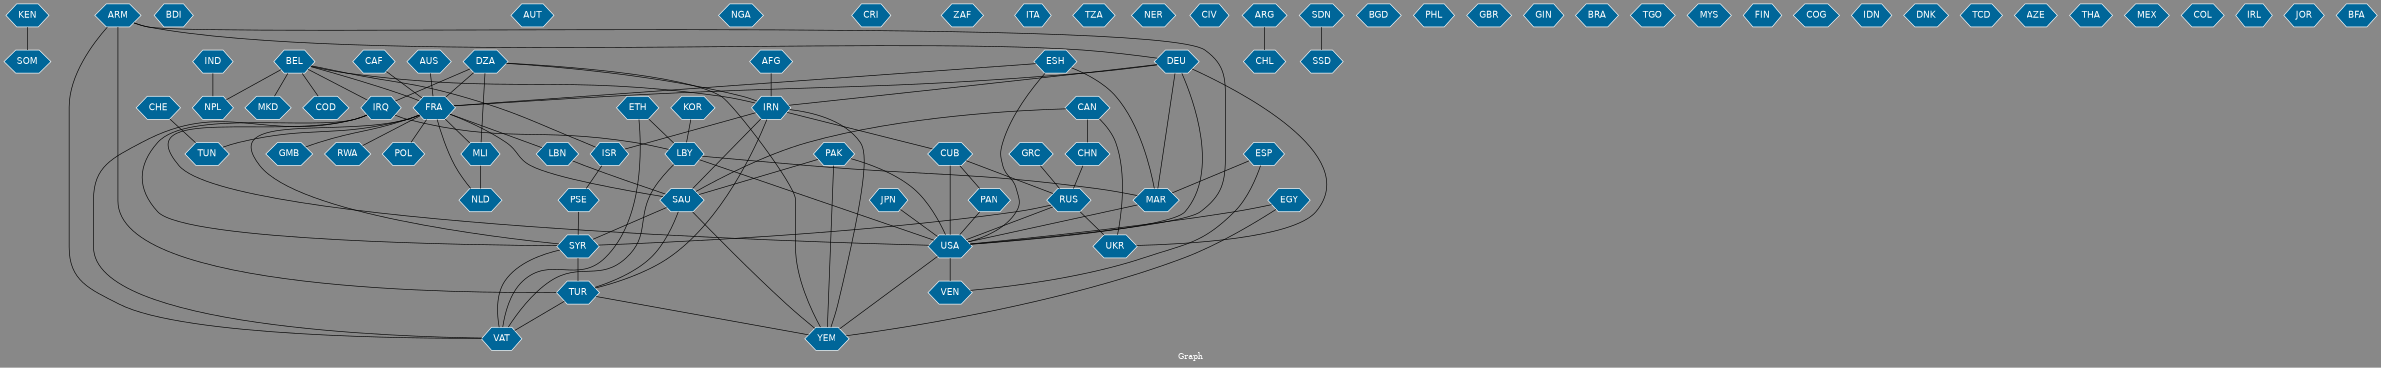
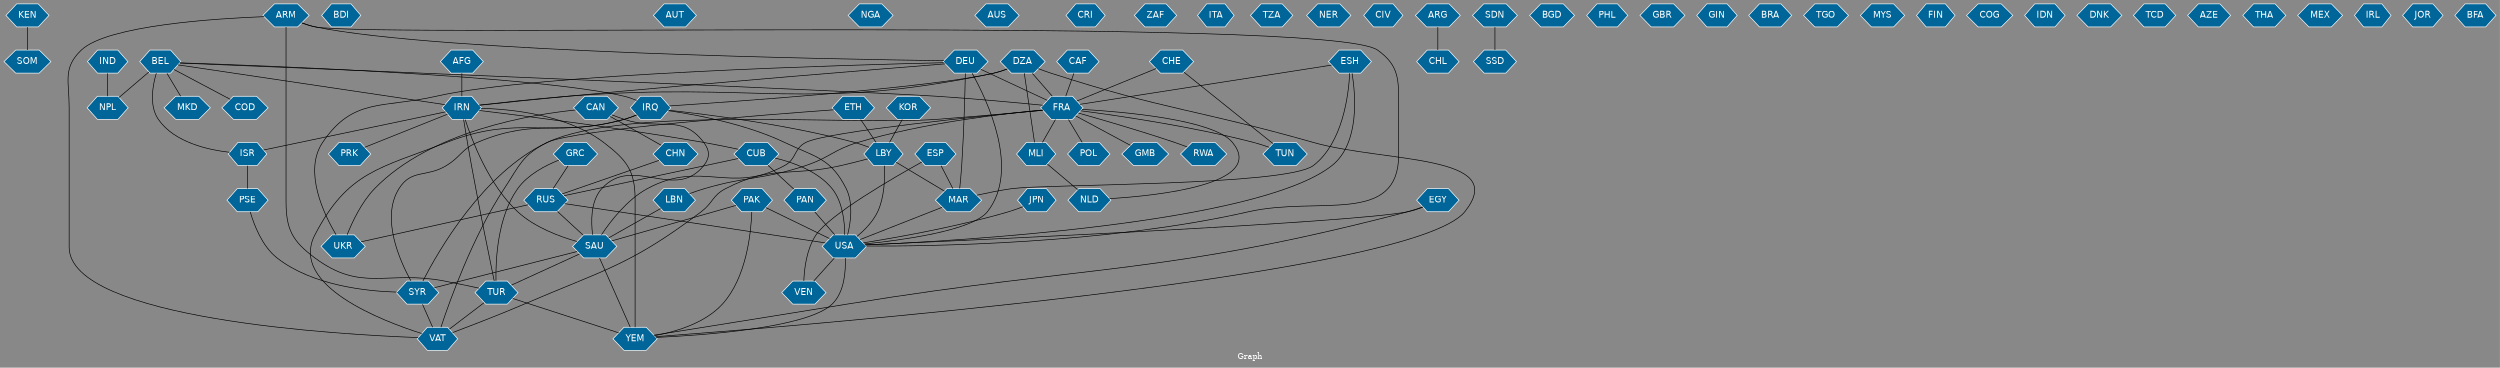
(2203, 15) -> none
(432, 85) -> (1116, 85)
none -> (350, 154)
(825, 232) -> (570, 223)
(578, 266) -> (505, 216)
